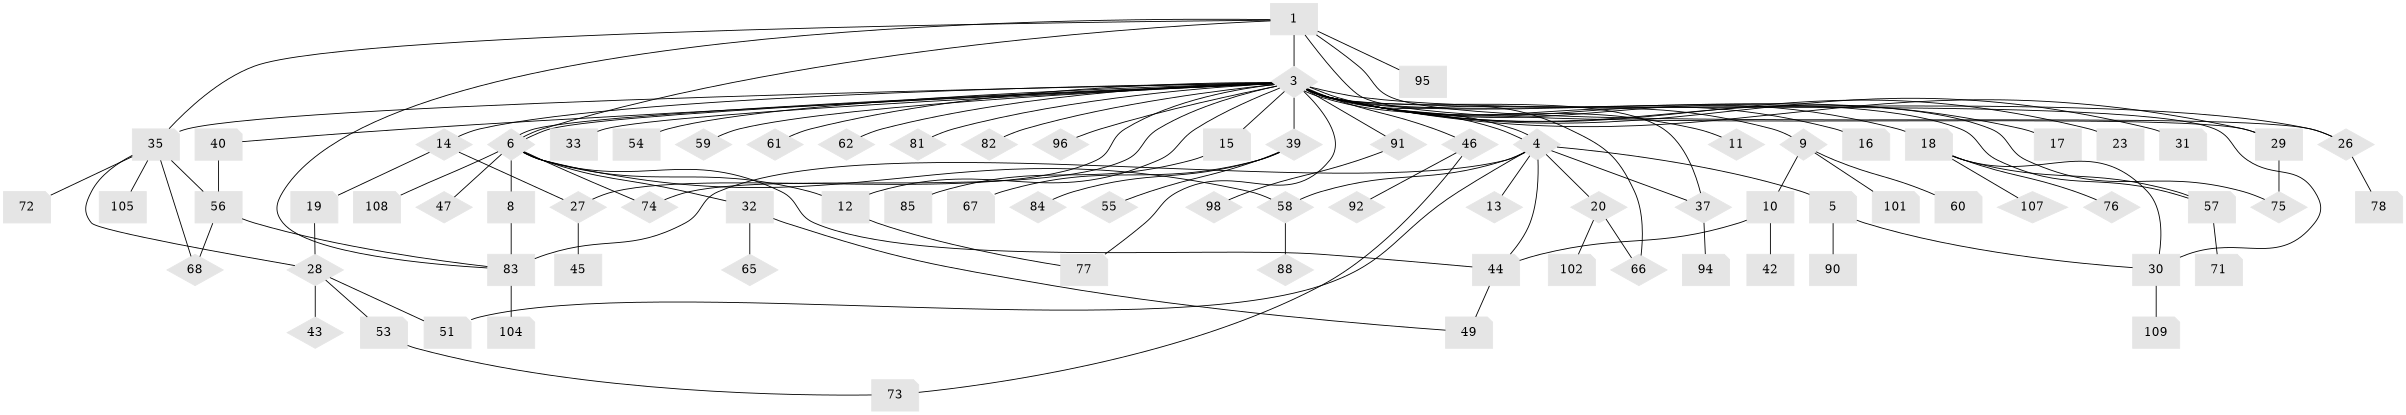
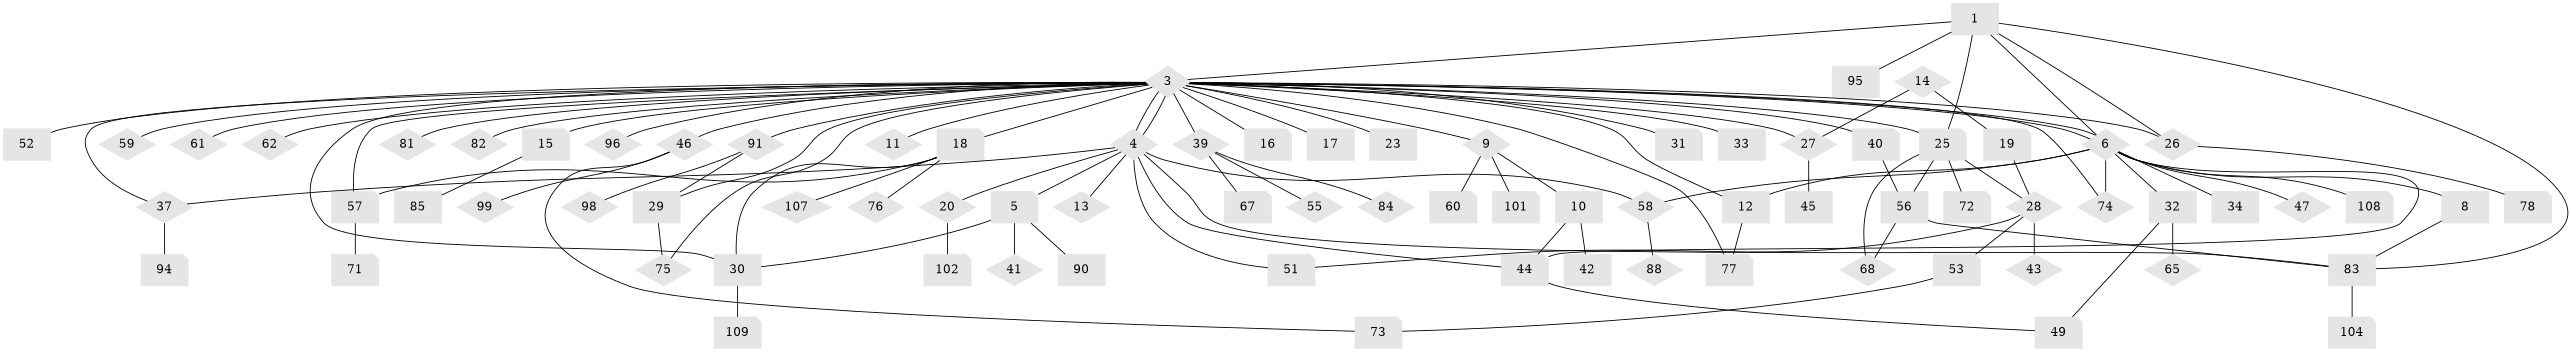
(721, 102) -> none
(1766, 121) -> (718, 169)
(156, 145) -> (1943, 145)
(637, 145) -> (27, 145)
(123, 207) -> none
(1357, 207) -> (485, 207)
none -> (2235, 207)
none -> (1015, 270)
(1639, 270) -> none
